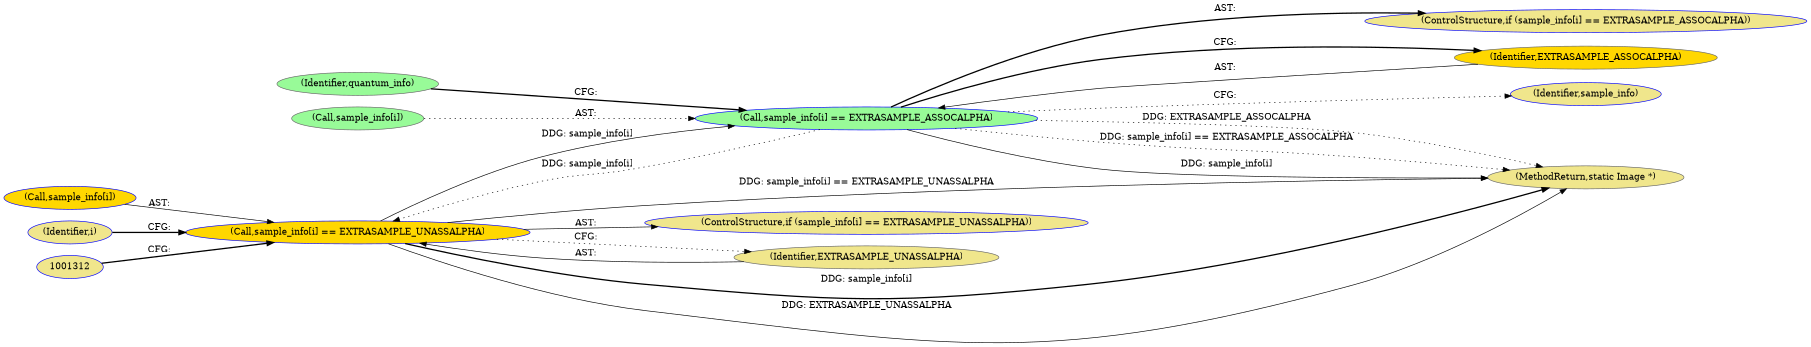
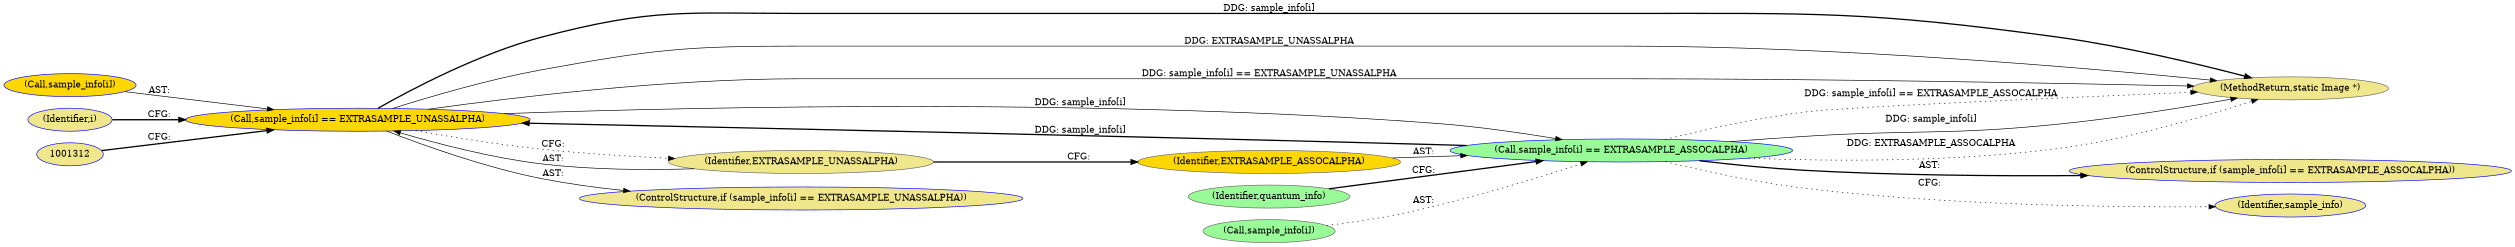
(1184, 52) -> (1032, 162)
(609, 173) -> (998, 134)
